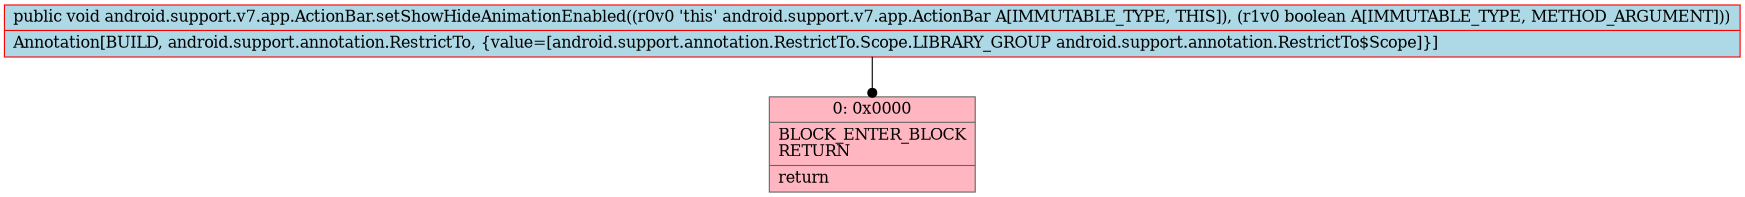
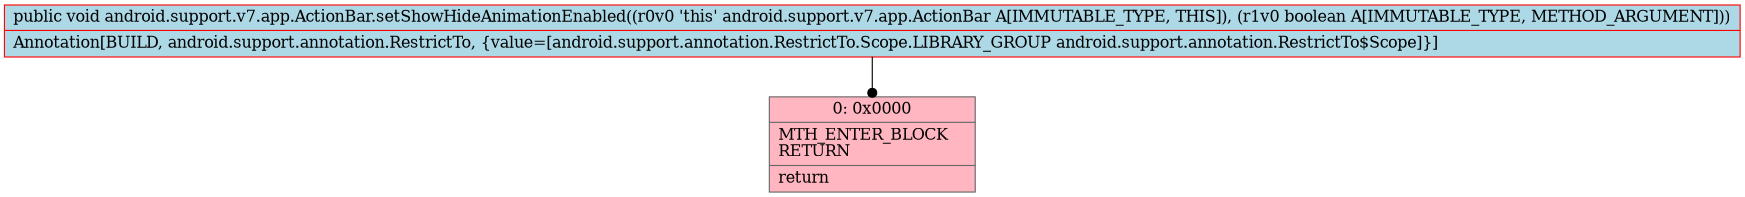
(872, 135) -> (863, 135)
